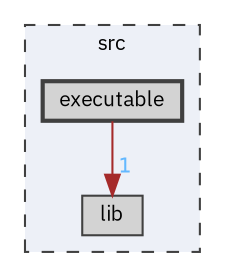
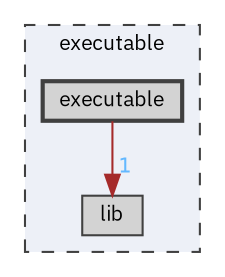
(112, 45) -> (112, 45)
